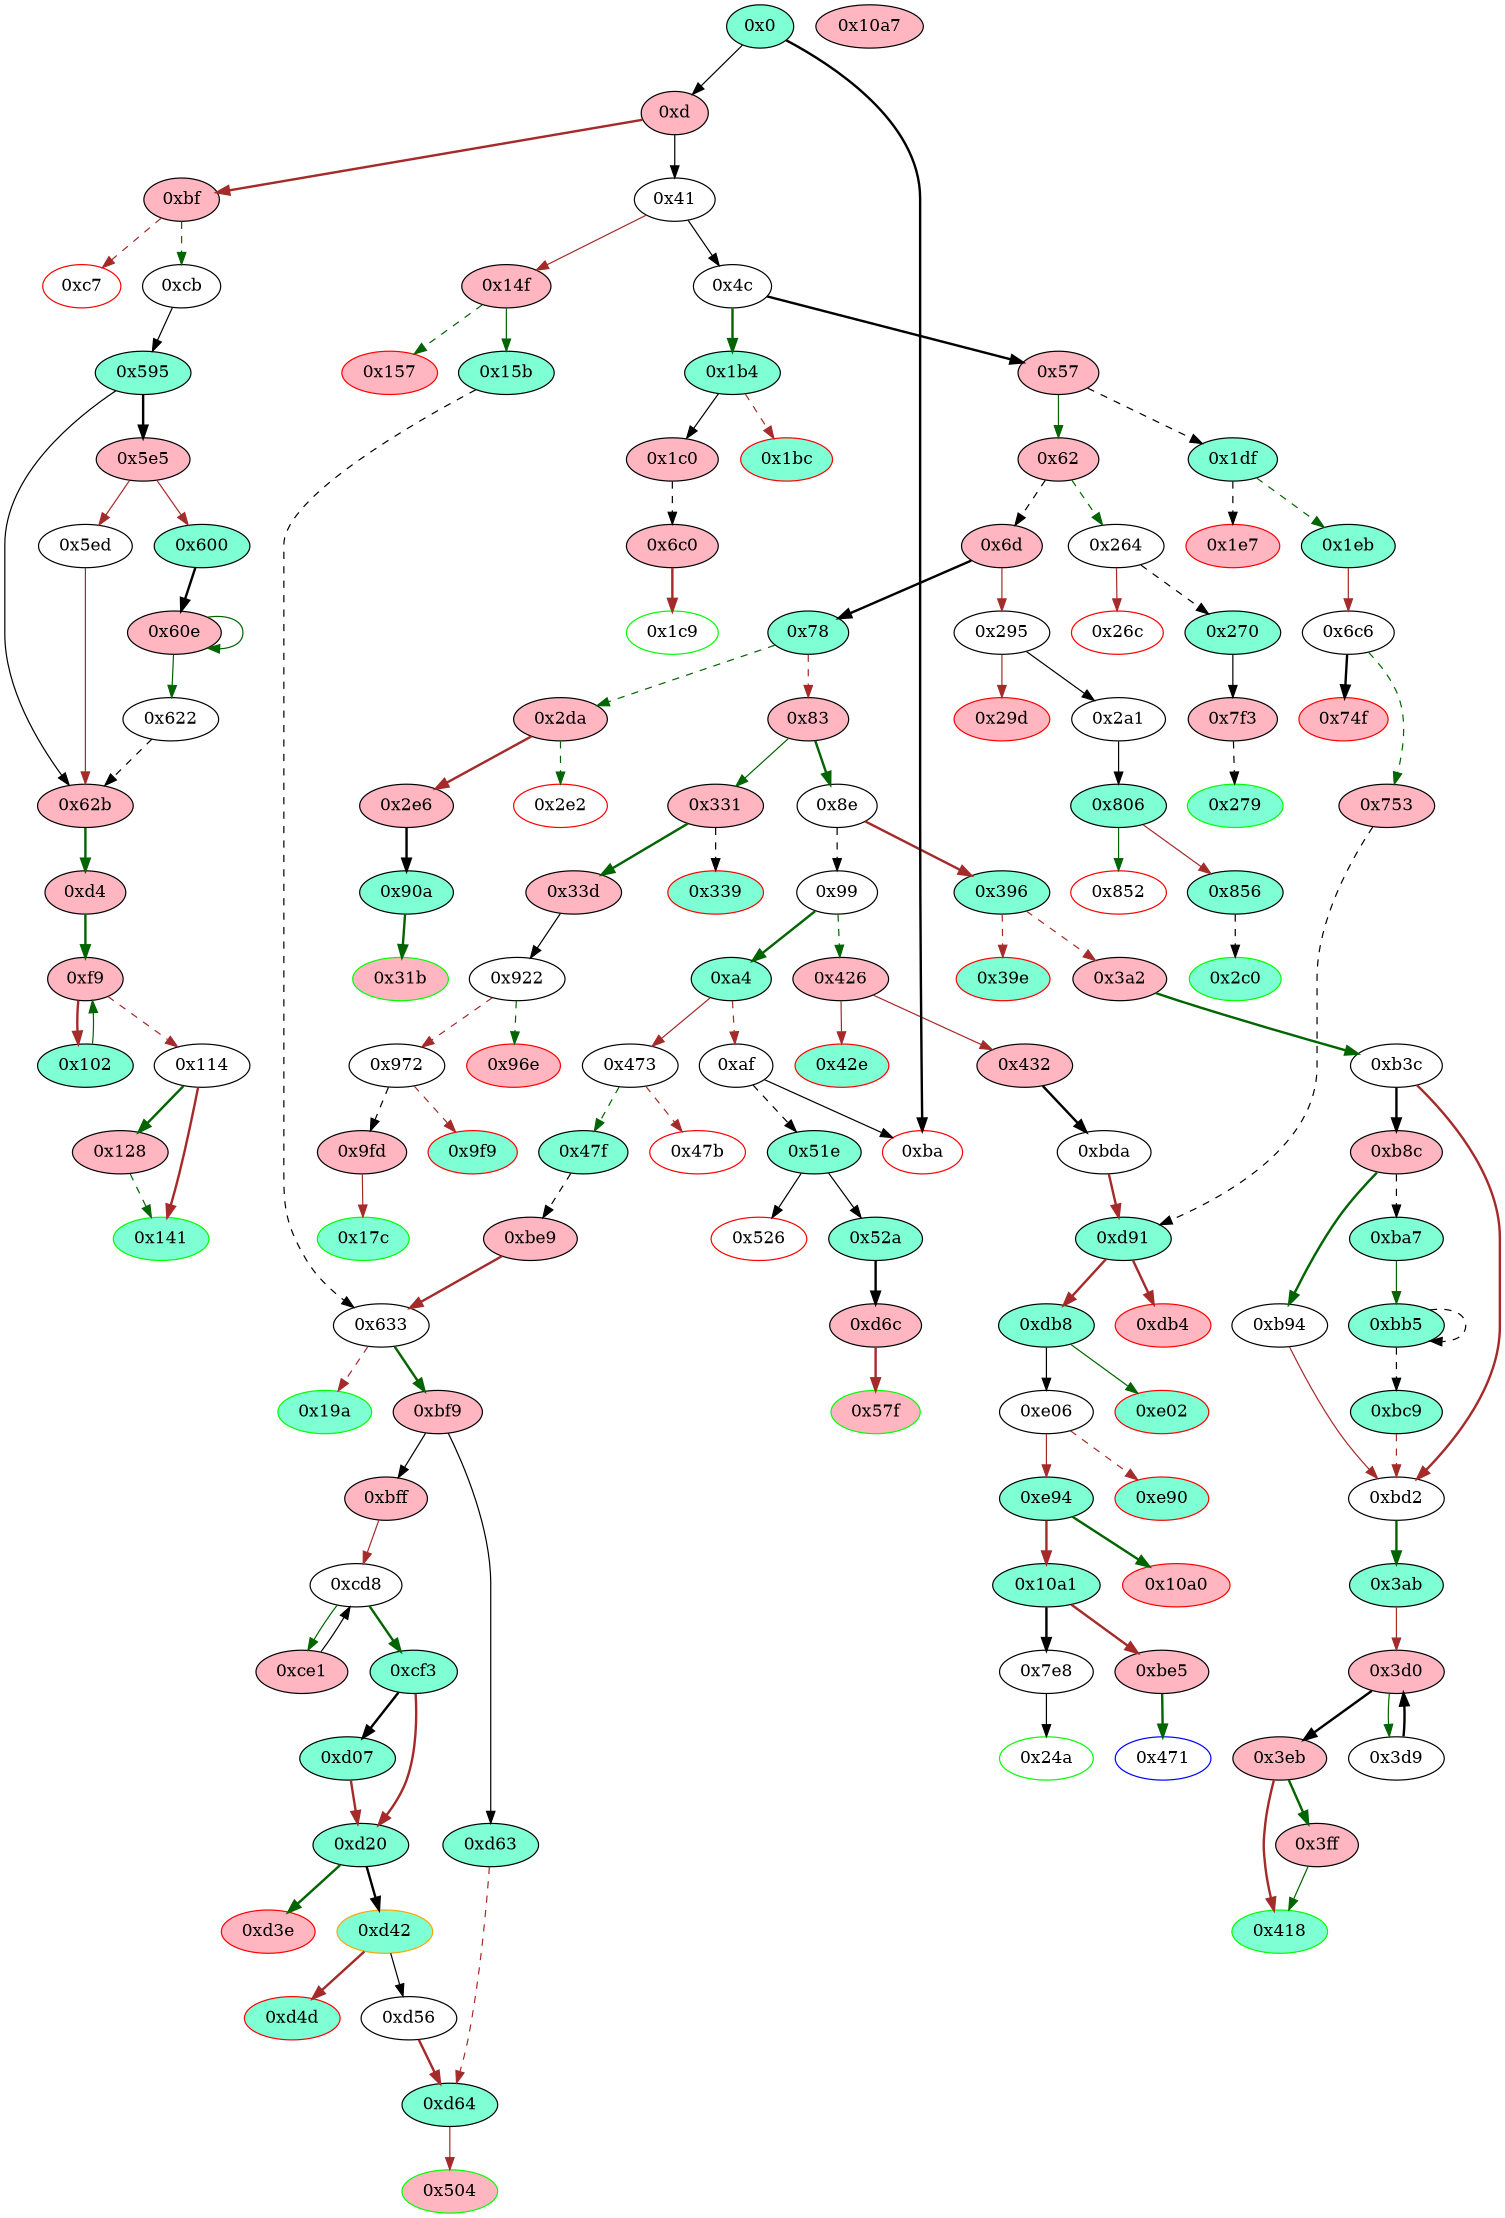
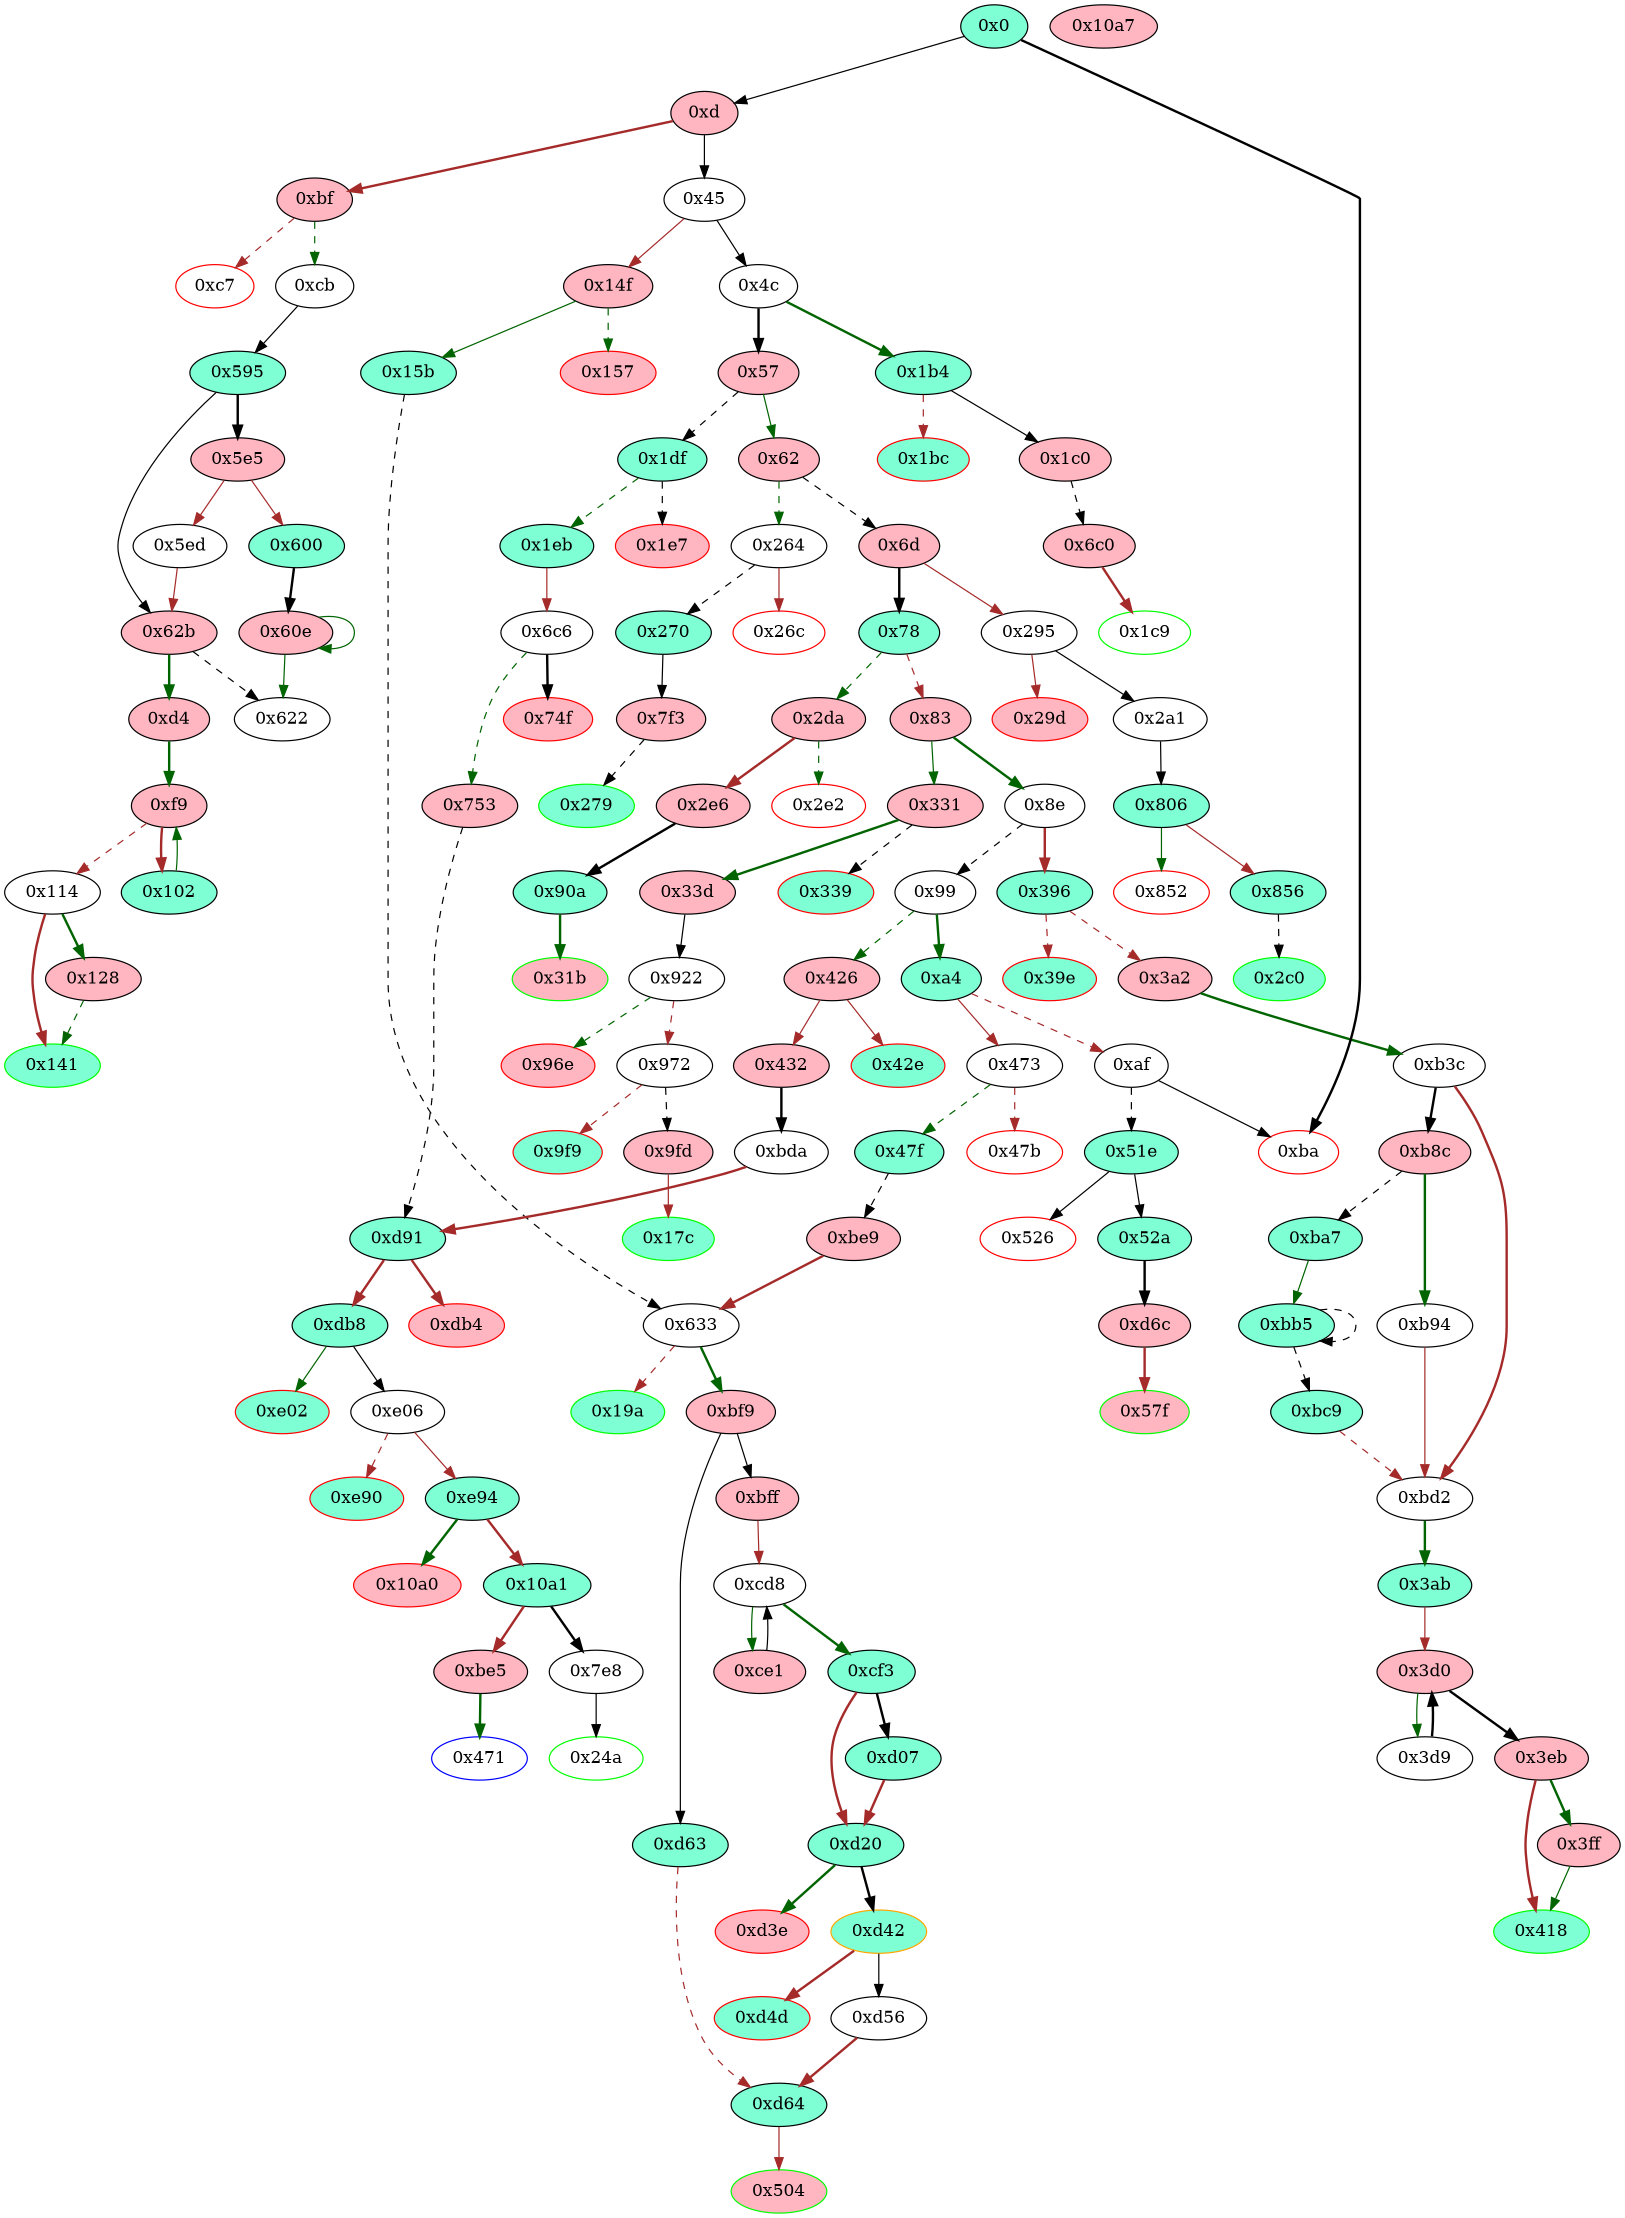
(675, 200) -> (704, 200)
(133, 758) -> (221, 672)
